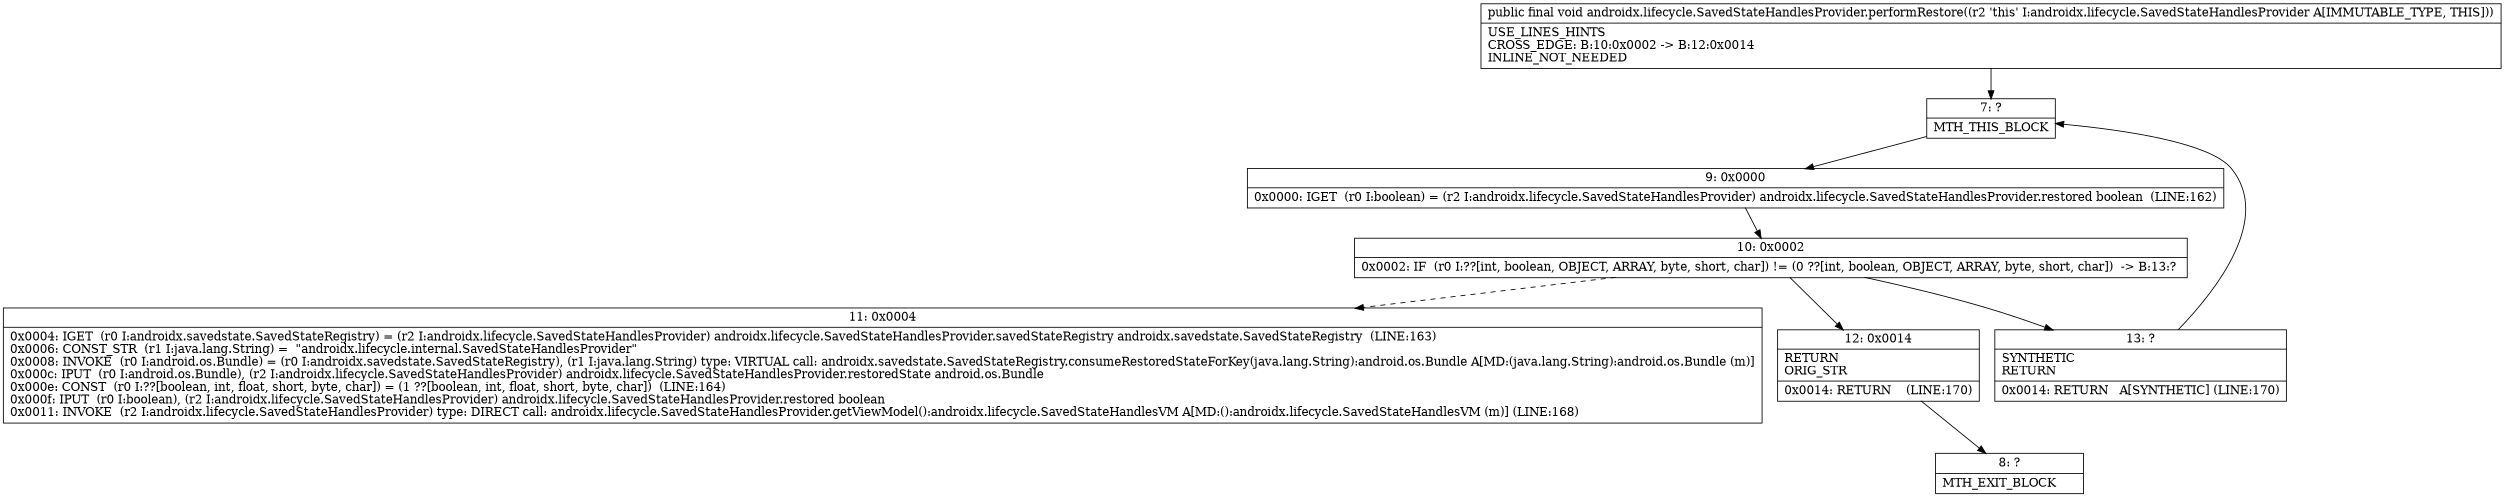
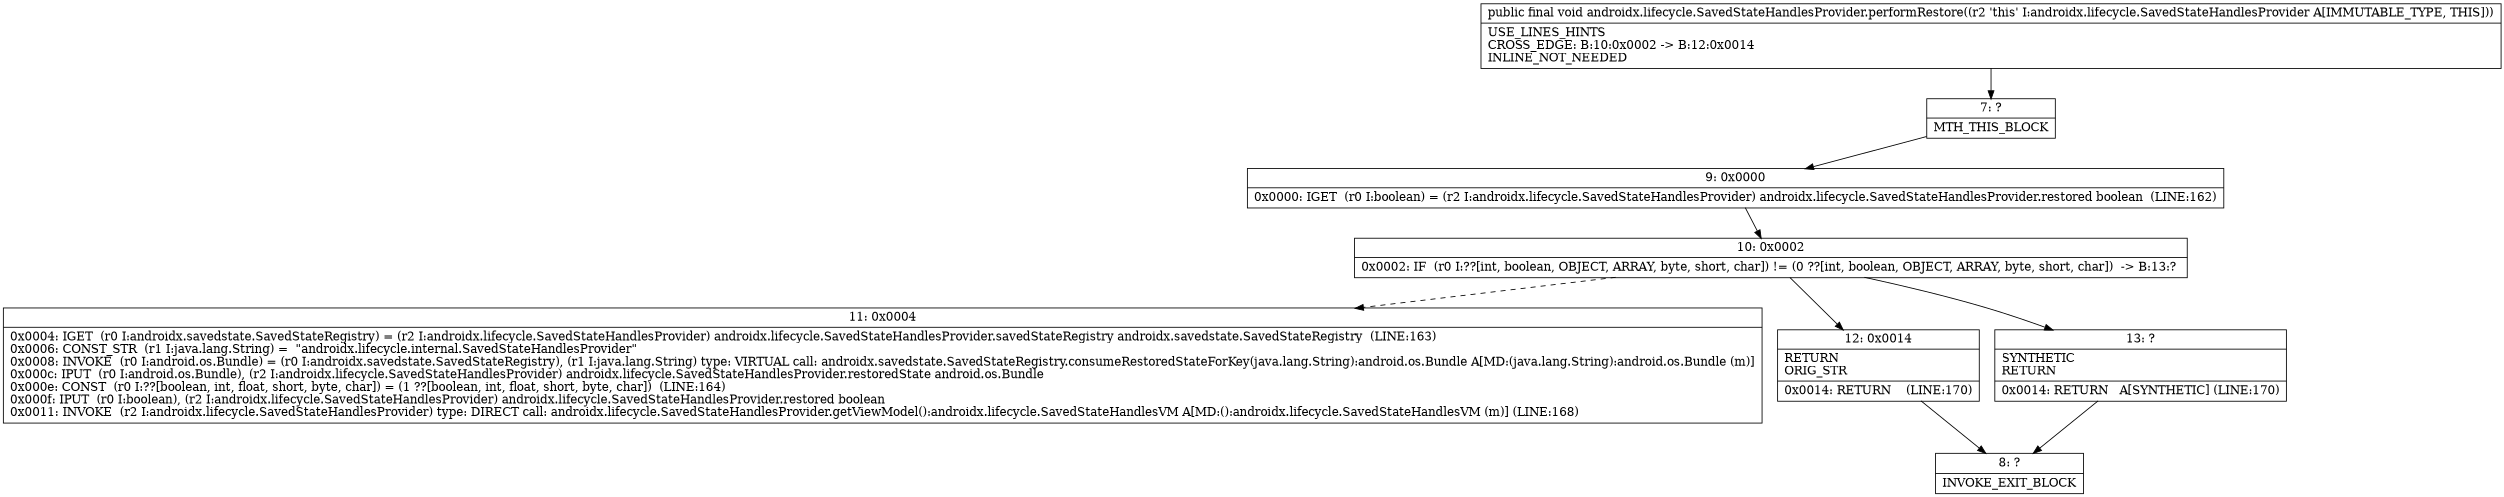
(2234, 173) -> (2069, 424)
(1999, 483) -> (2010, 483)
